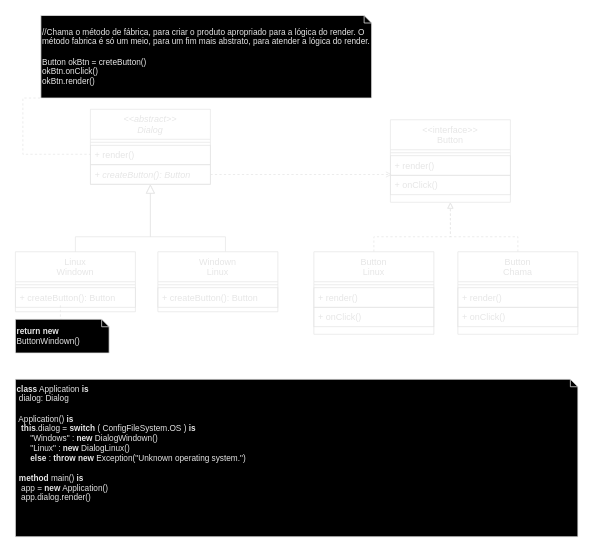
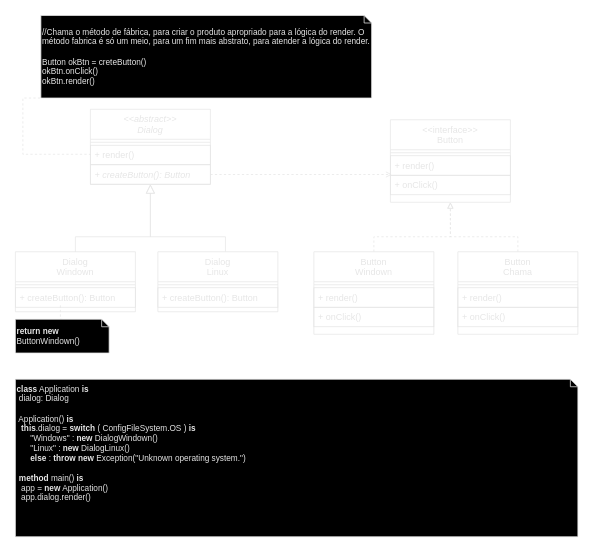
(75, 262) -> (75, 262)
(218, 262) -> (218, 262)
(374, 262) -> (374, 262)
